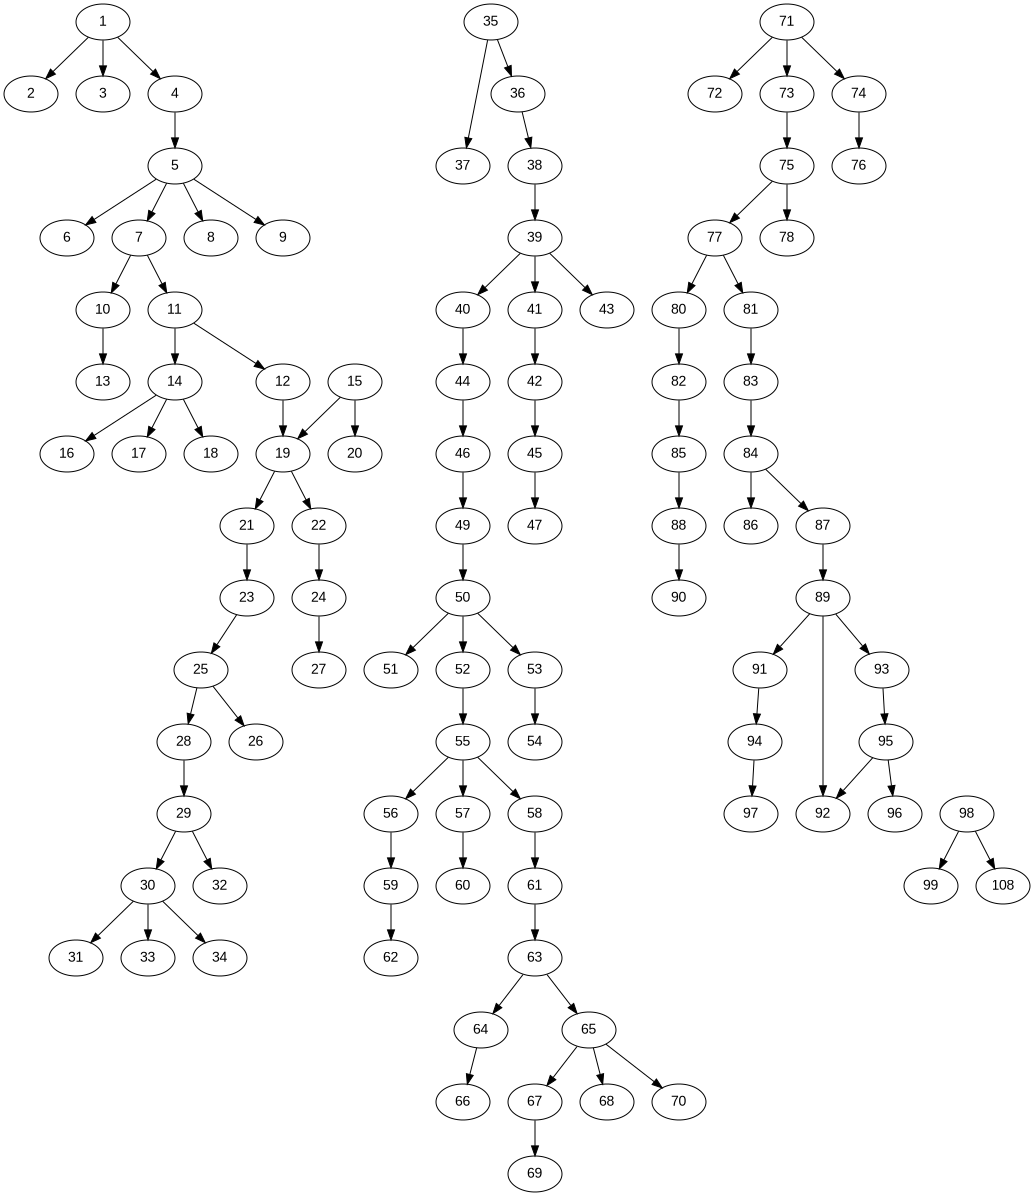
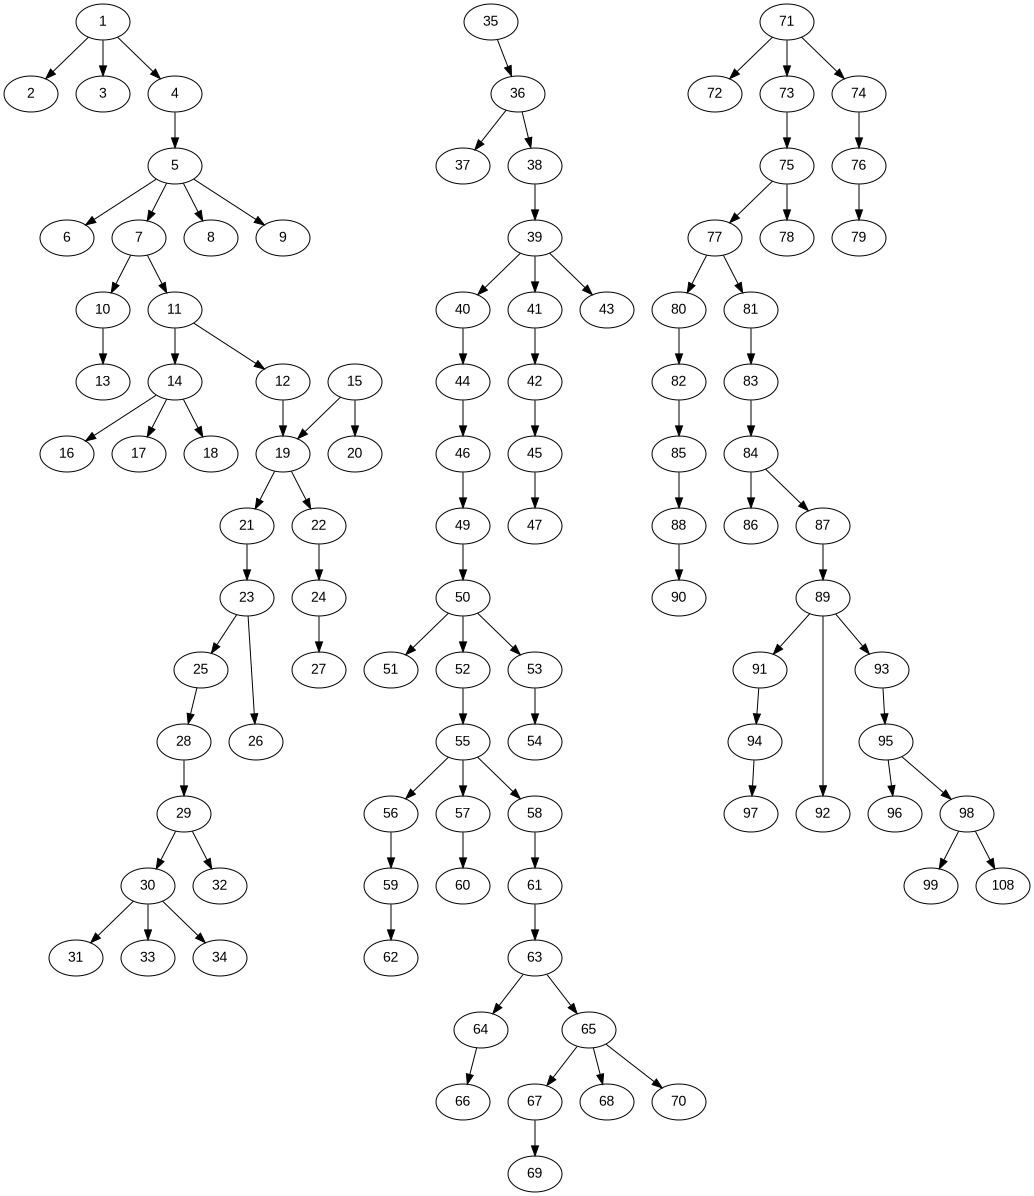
(478, 89) -> (494, 126)
none -> (859, 238)
(225, 702) -> (251, 665)
(858, 774) -> (923, 775)
